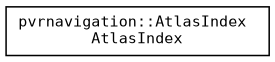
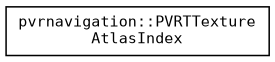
(138, 31) -> (138, 31)
